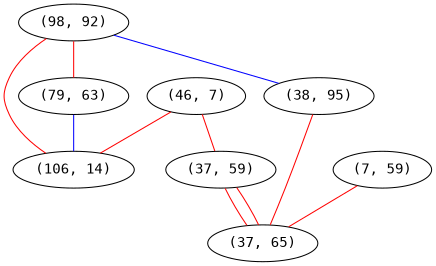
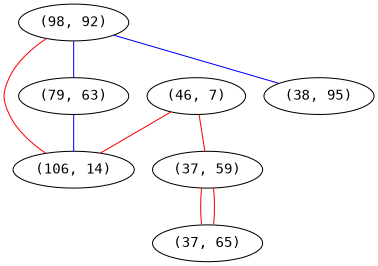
(74, 59) -> (74, 59)
(292, 170) -> none
(382, 170) -> none
